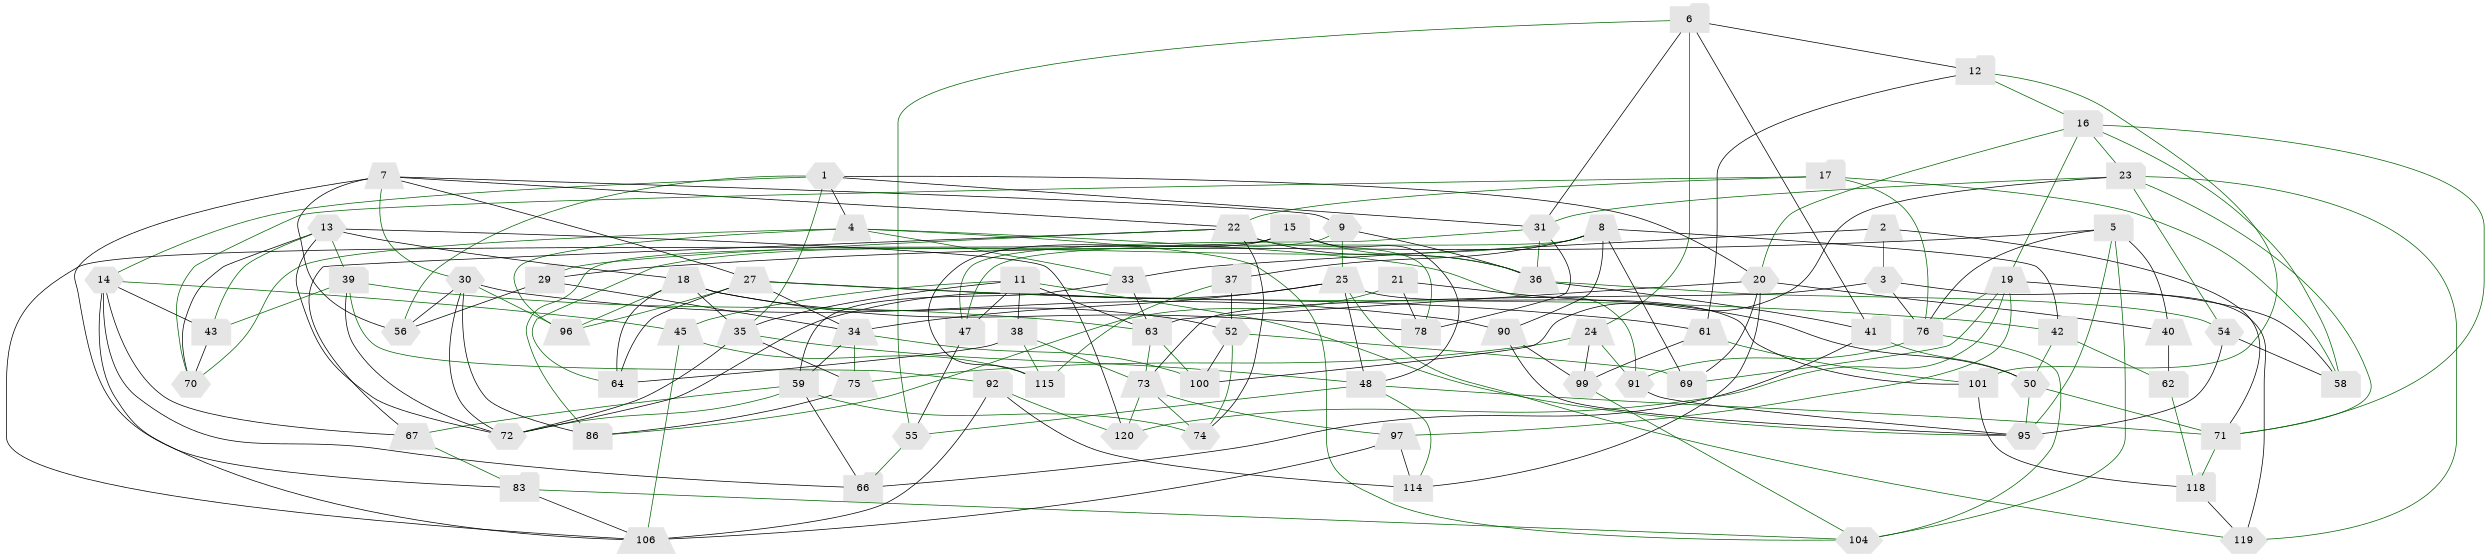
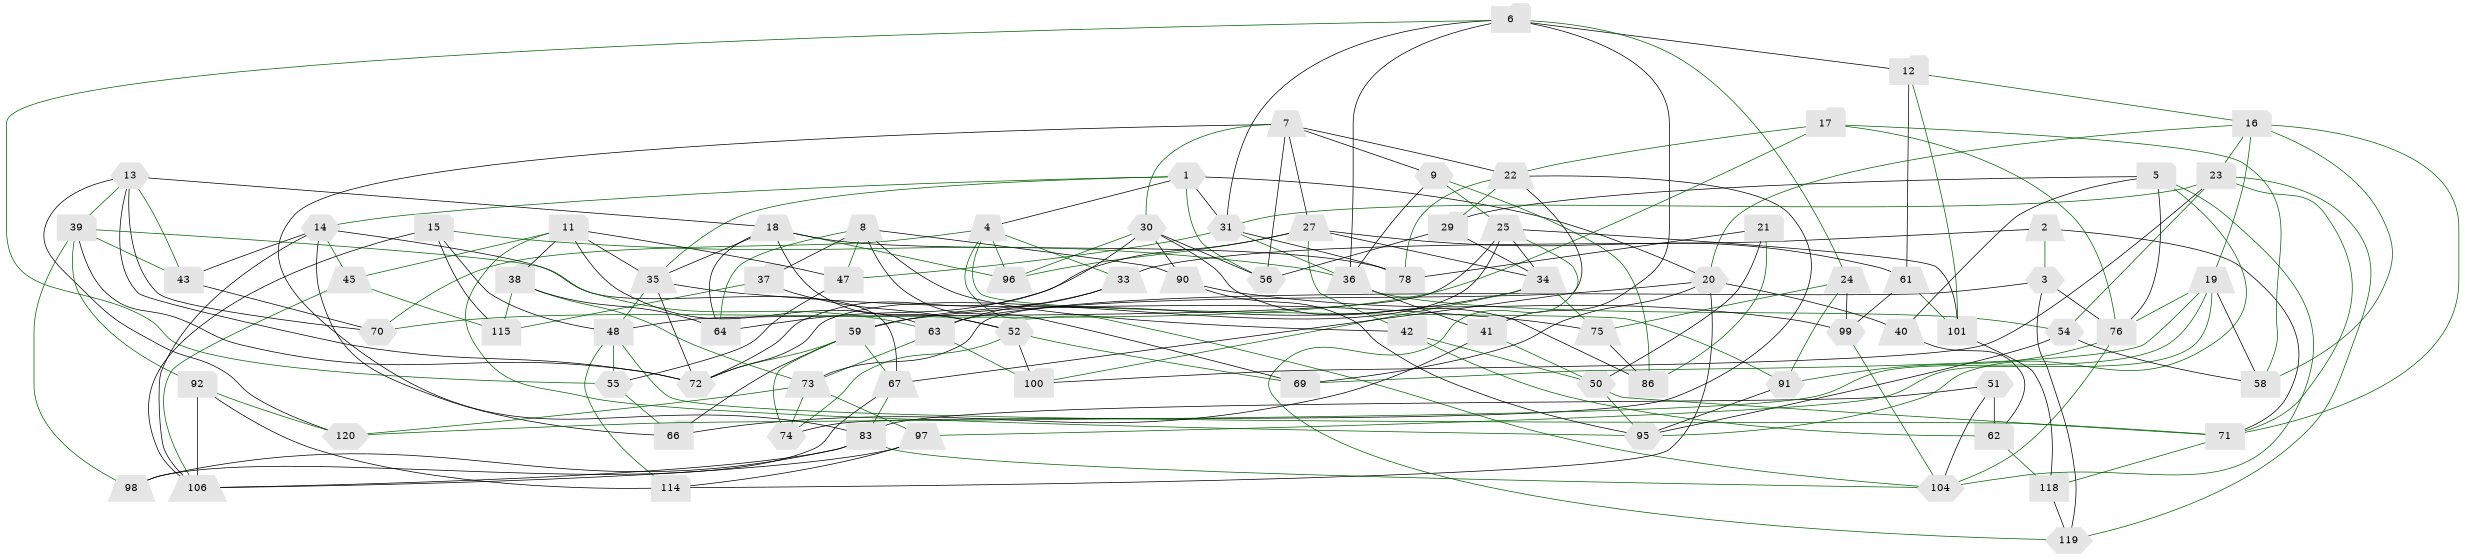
(1389, 255) -> (1357, 104)
none -> (1994, 384)
none -> (132, 488)
